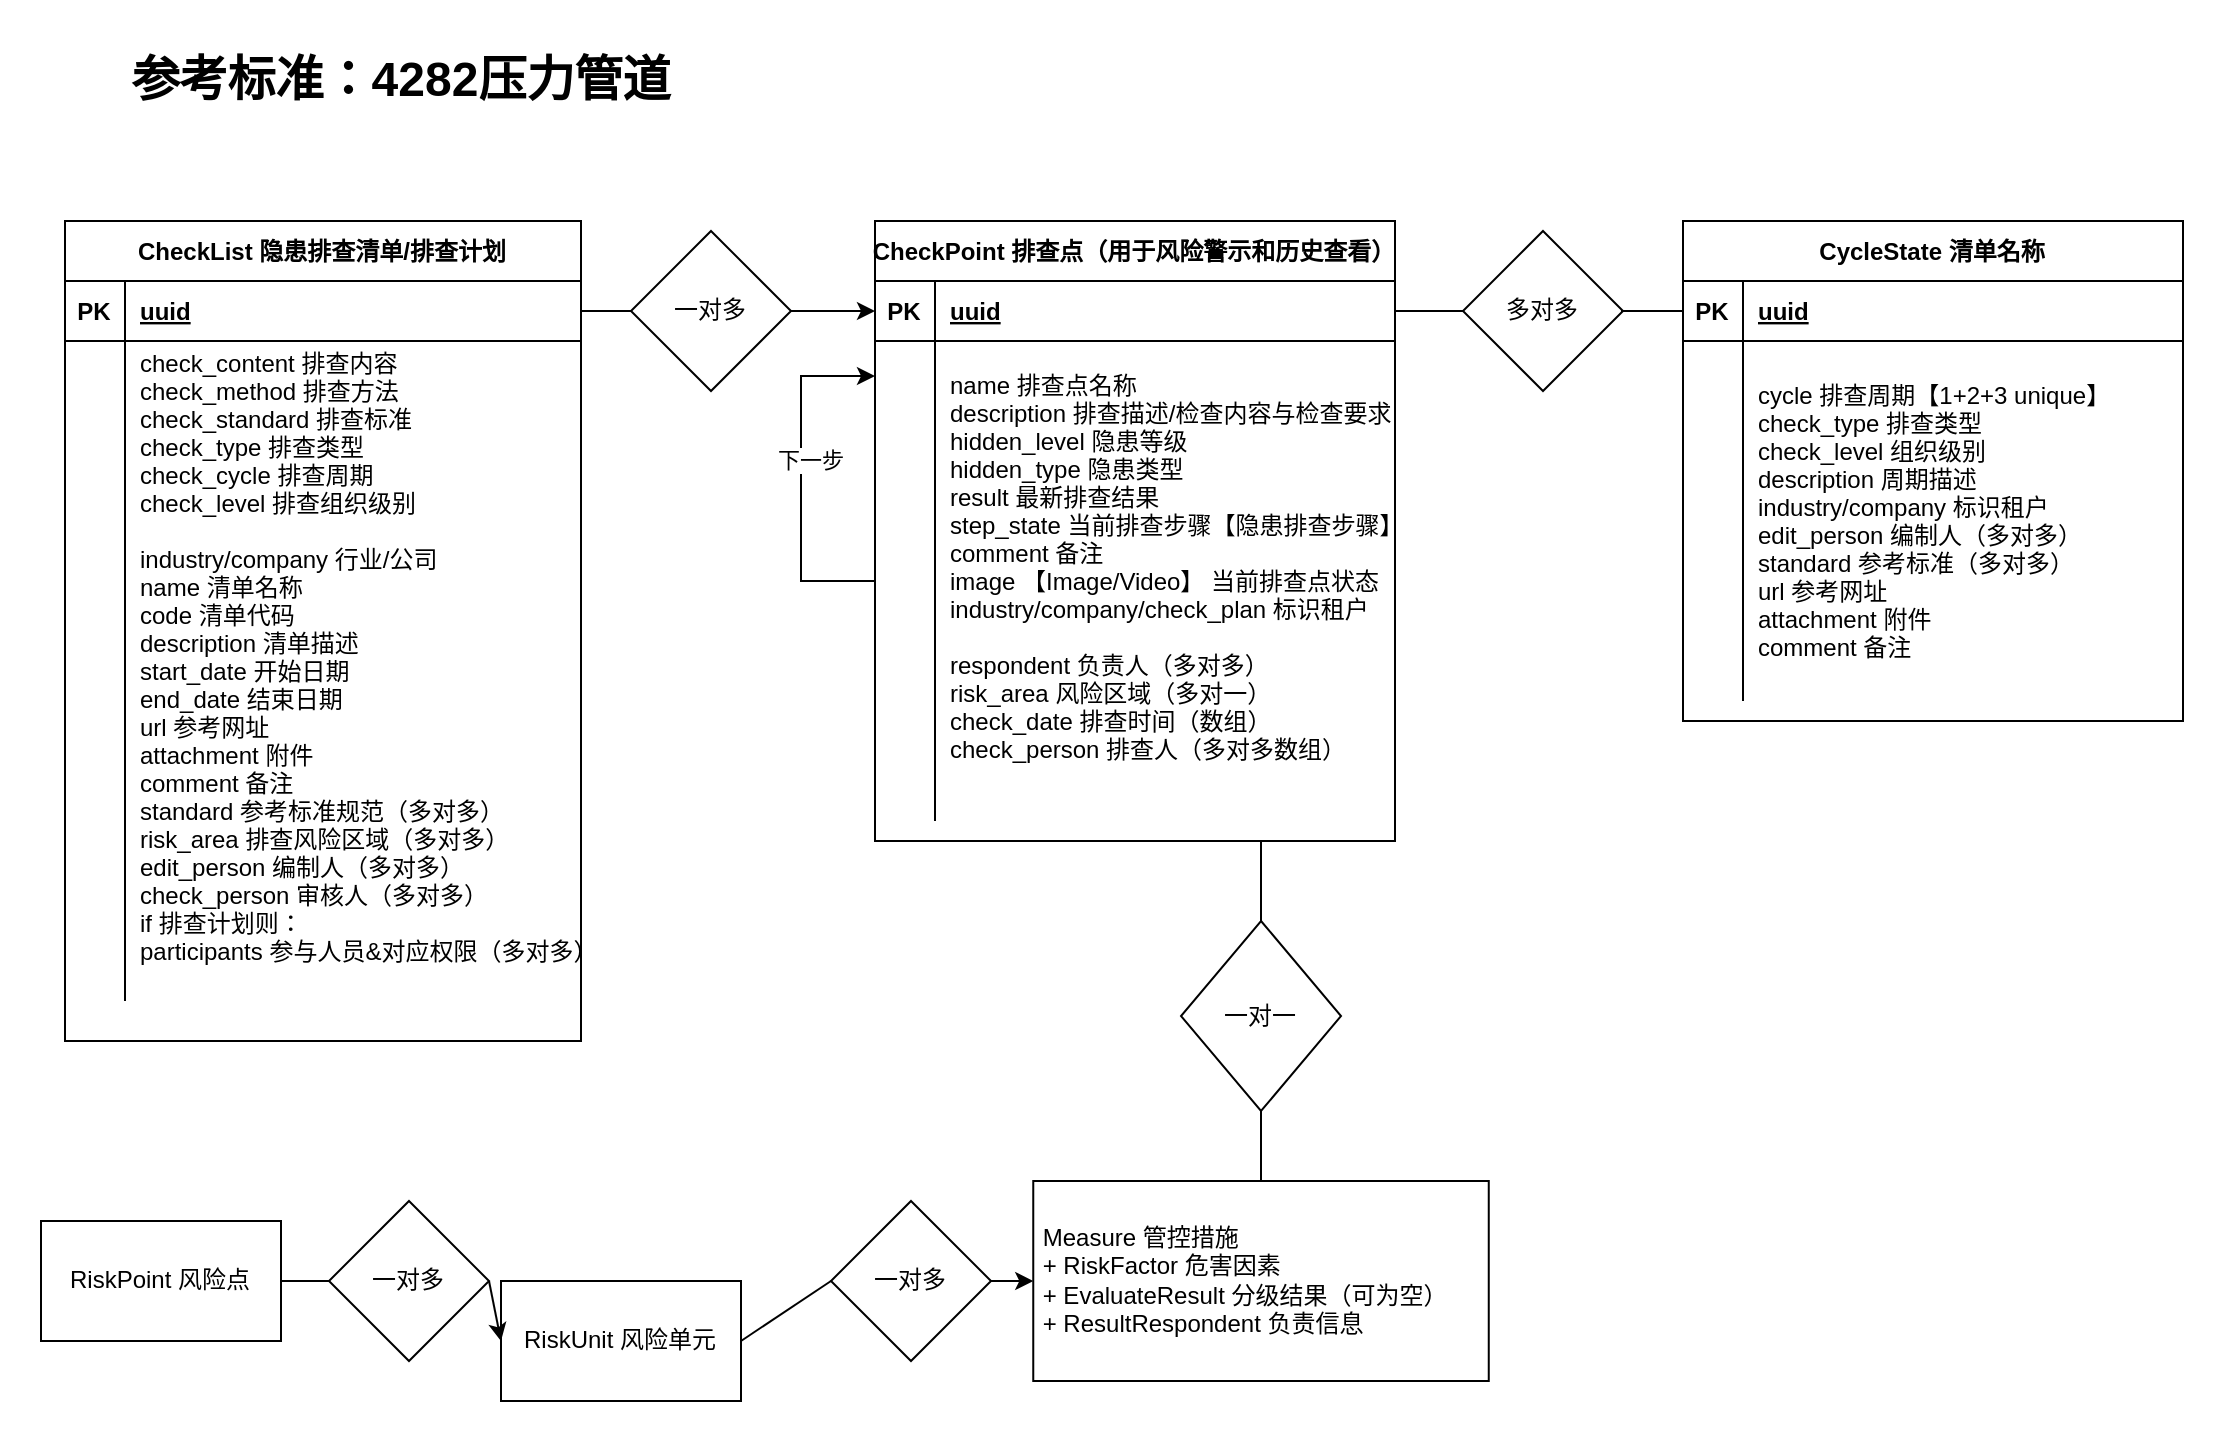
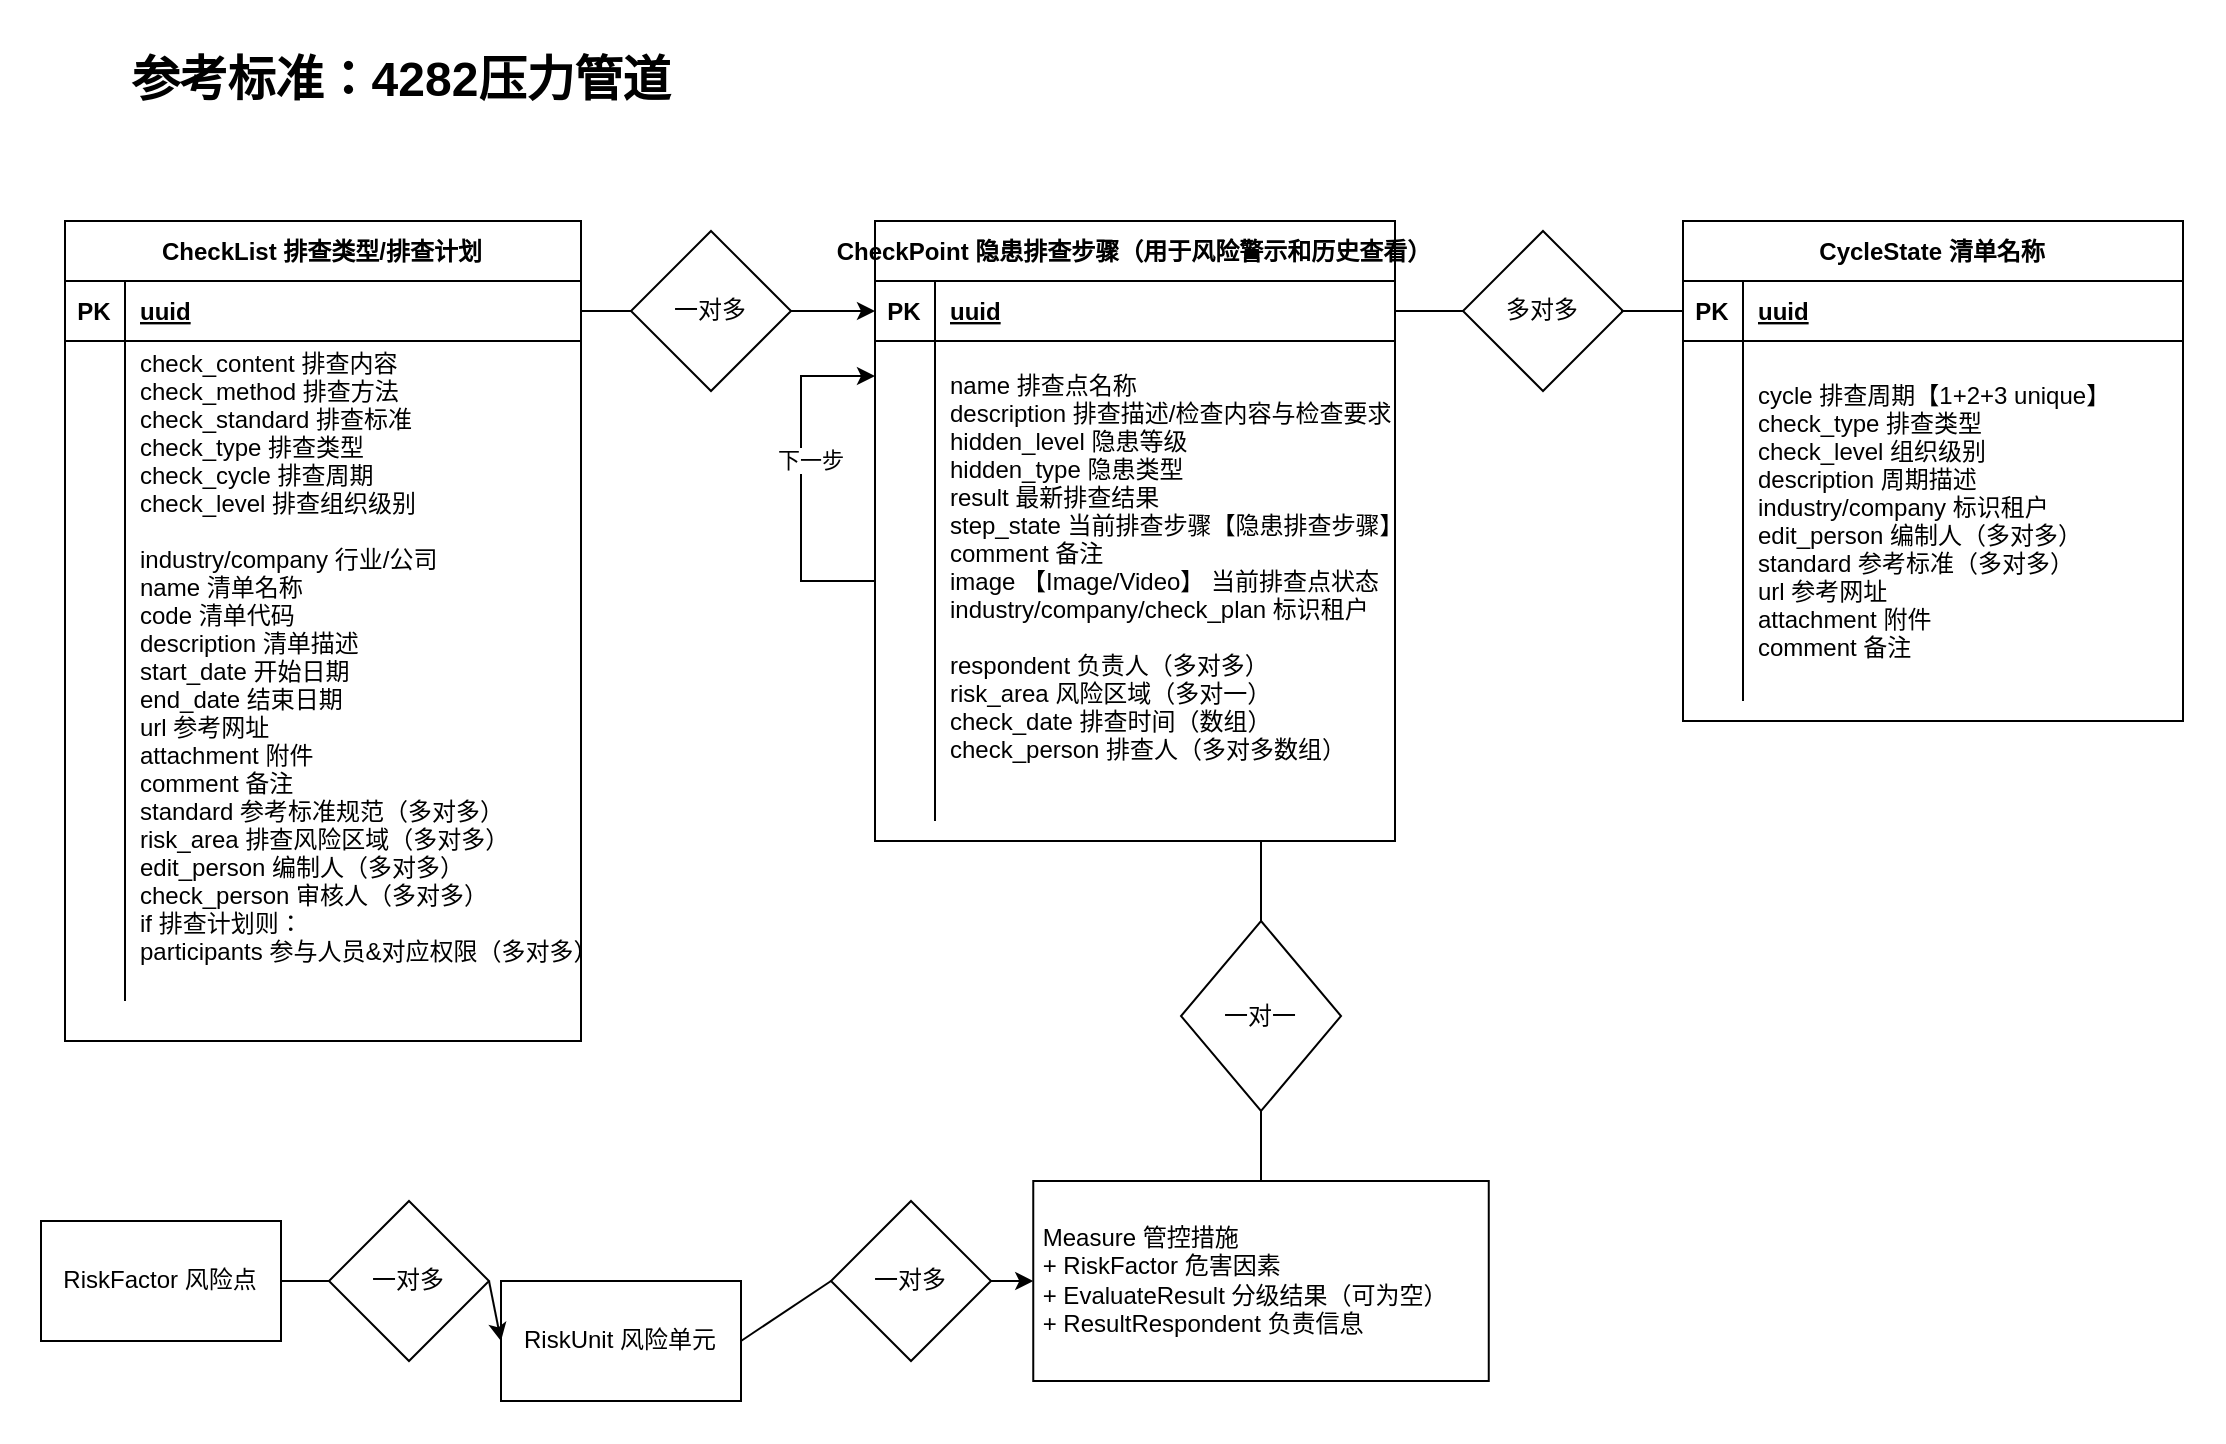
(322, 252) -> (322, 252)
(1134, 252) -> (1134, 252)
(161, 1281) -> (161, 1281)
